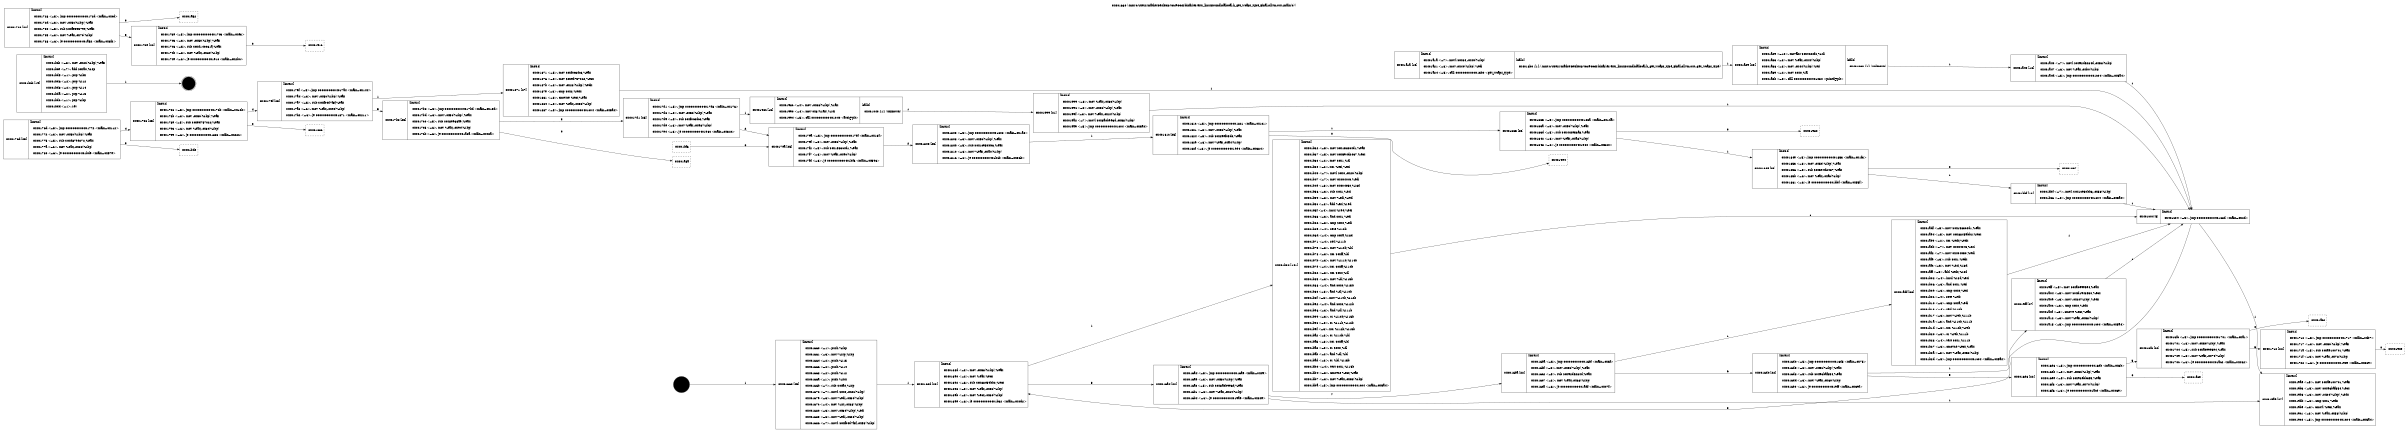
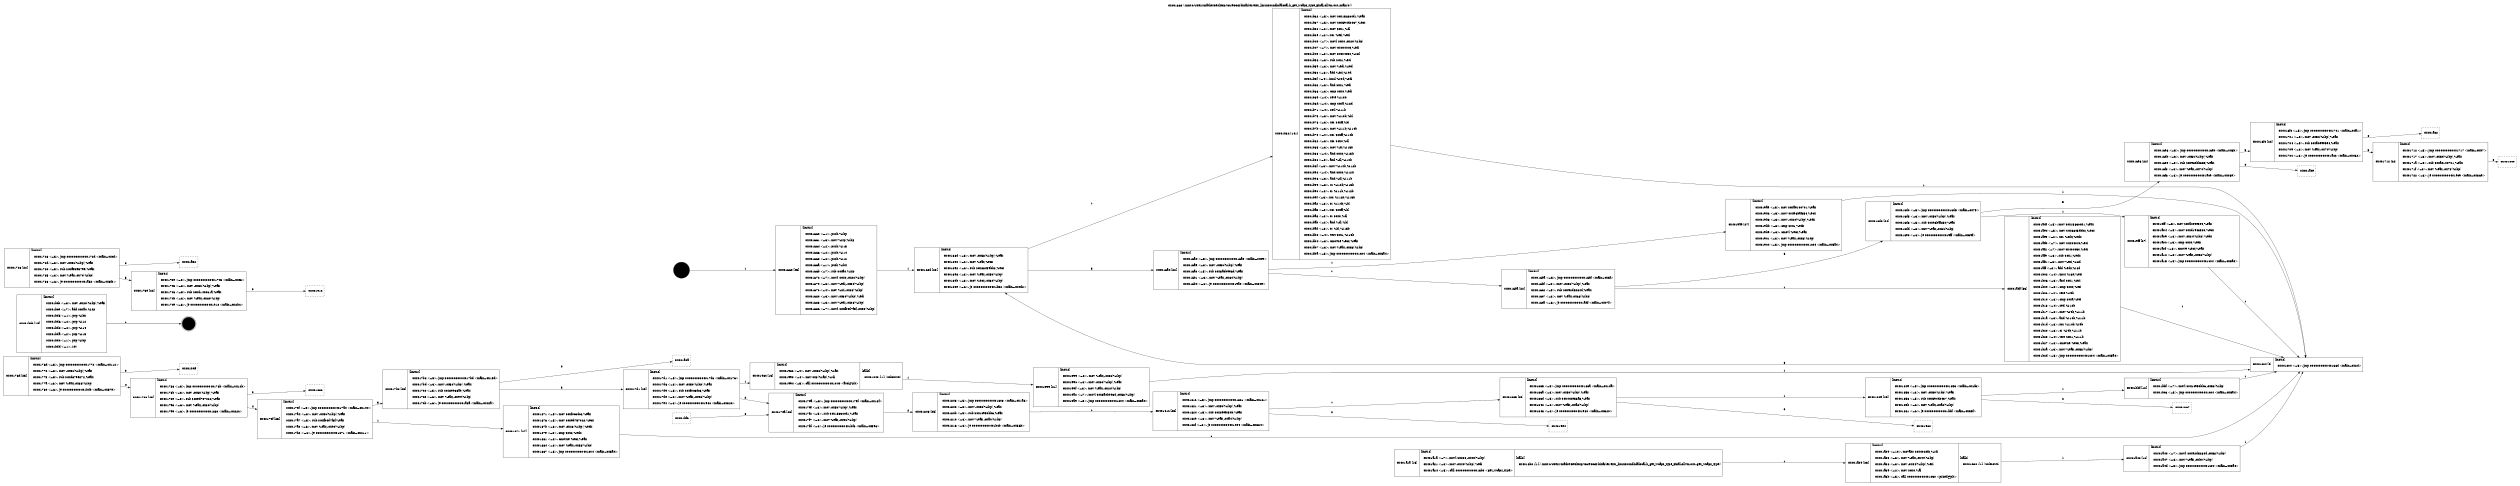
(2243, 293) -> (2122, 196)
